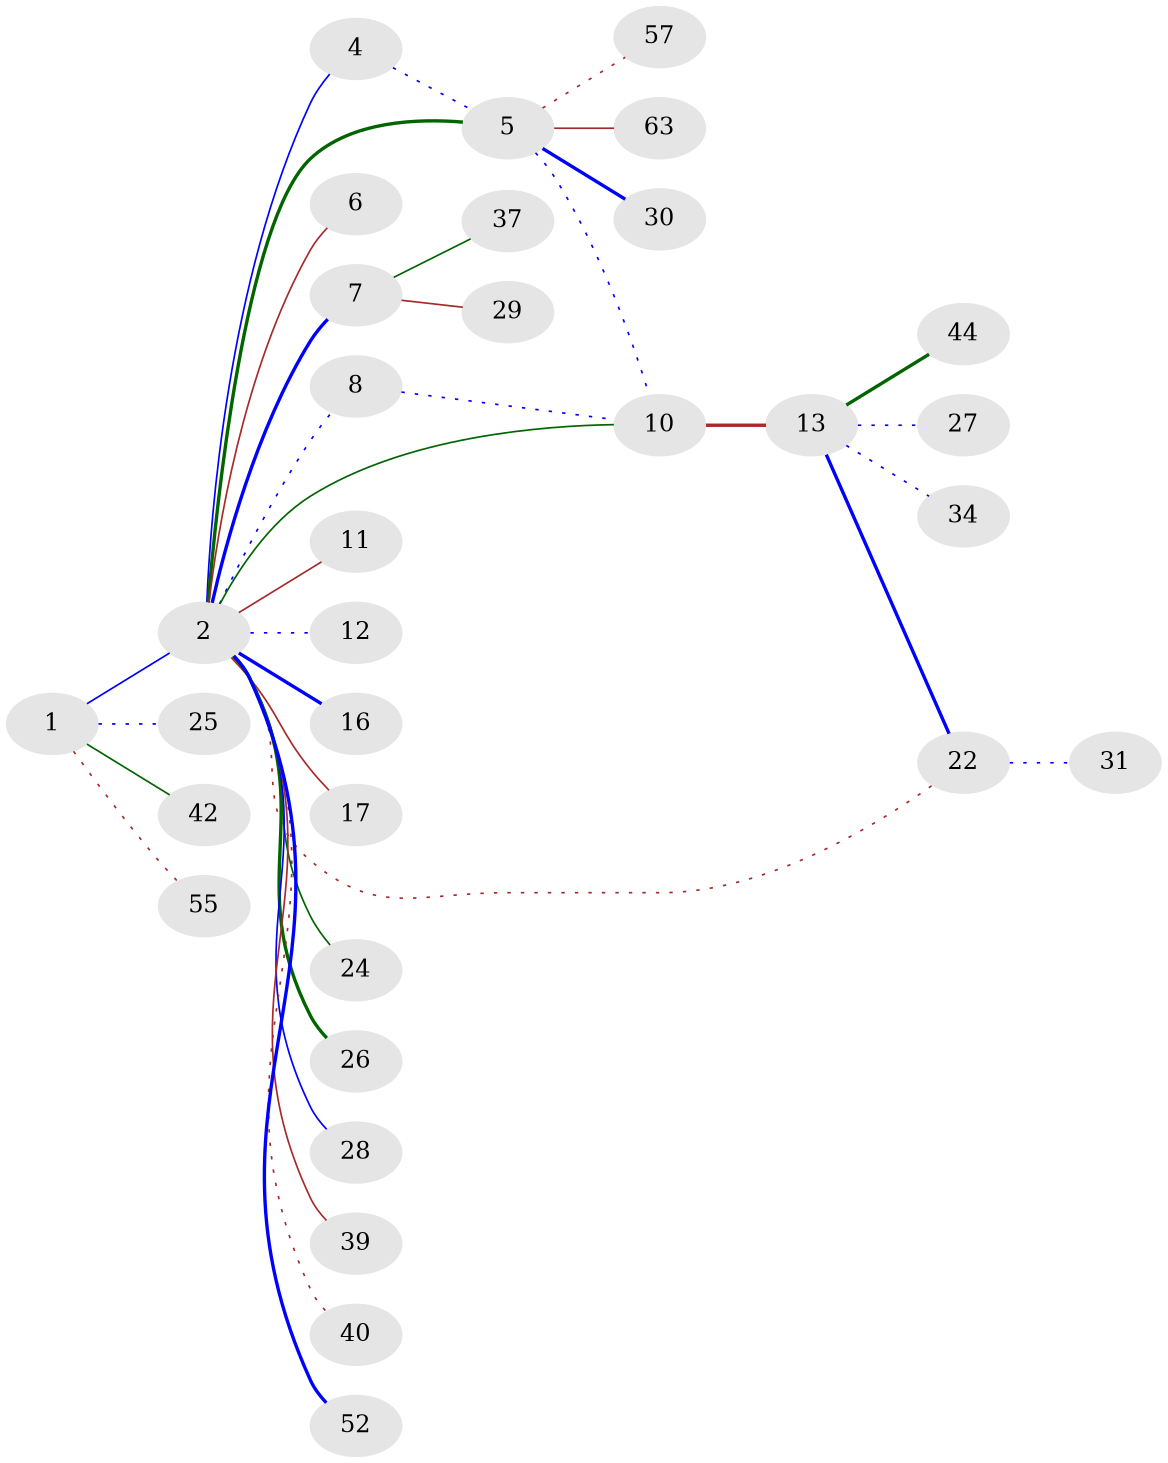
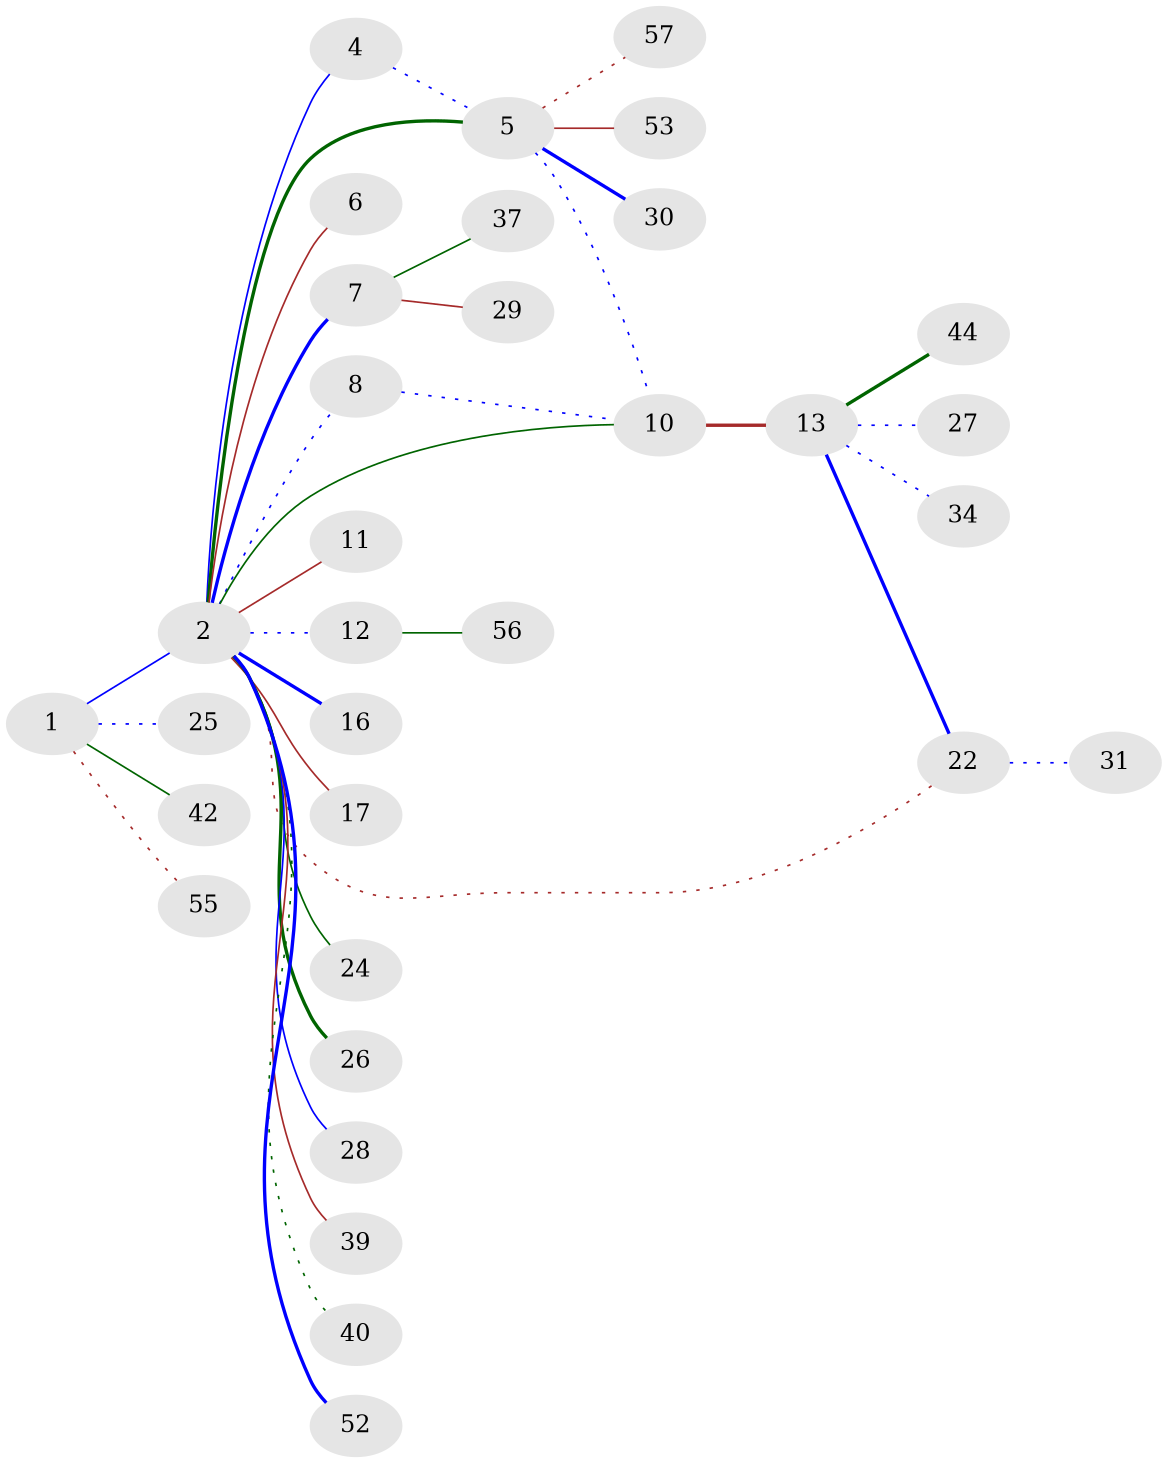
(660, 128) -> (660, 128)
none -> (508, 633)
(280, 984) -> (280, 984)
